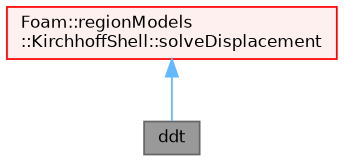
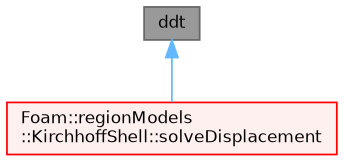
(172, 99) -> (172, 80)
